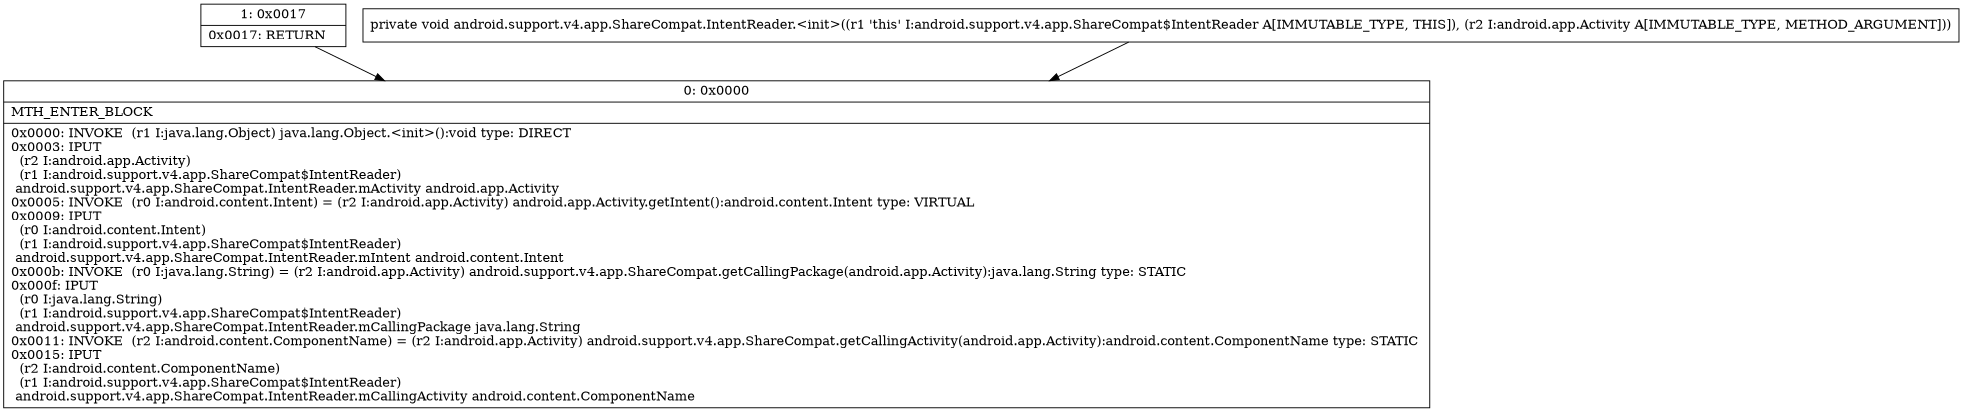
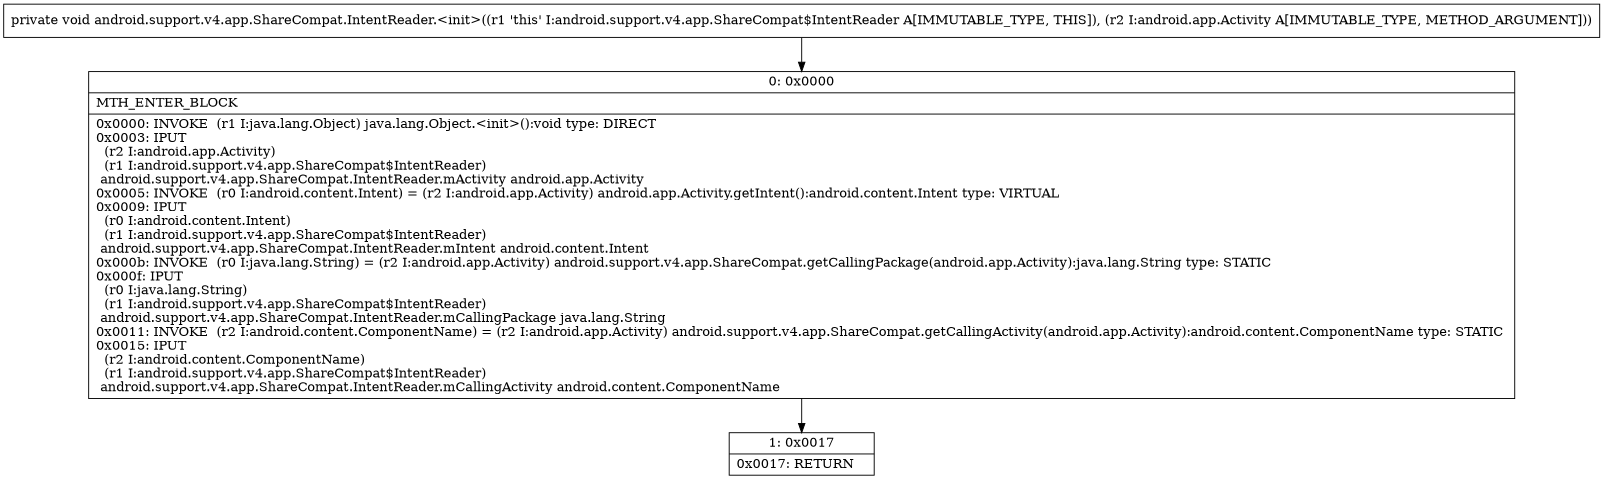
(346, 62) -> (802, 411)
